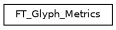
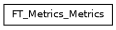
(58, 15) -> (58, 15)
